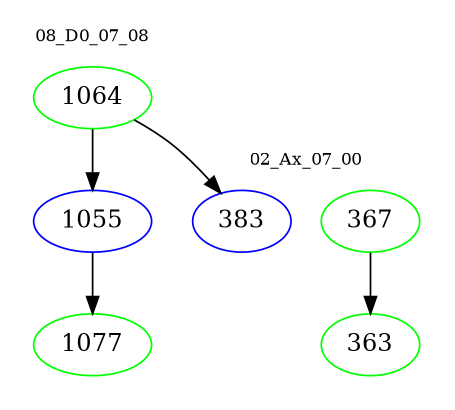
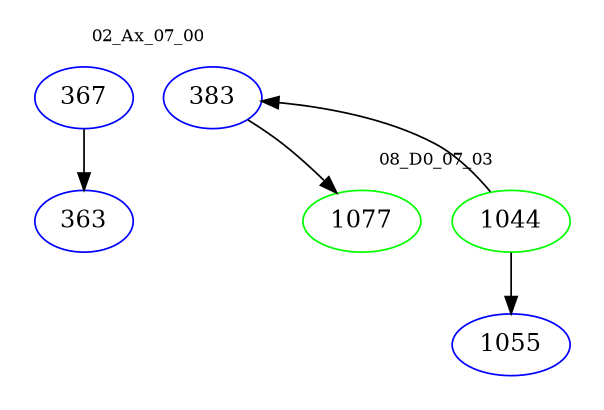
(93, 37) -> (437, 160)
(93, 98) -> (511, 221)
(370, 221) -> (84, 98)
(93, 275) -> (301, 159)
(370, 345) -> (84, 221)
